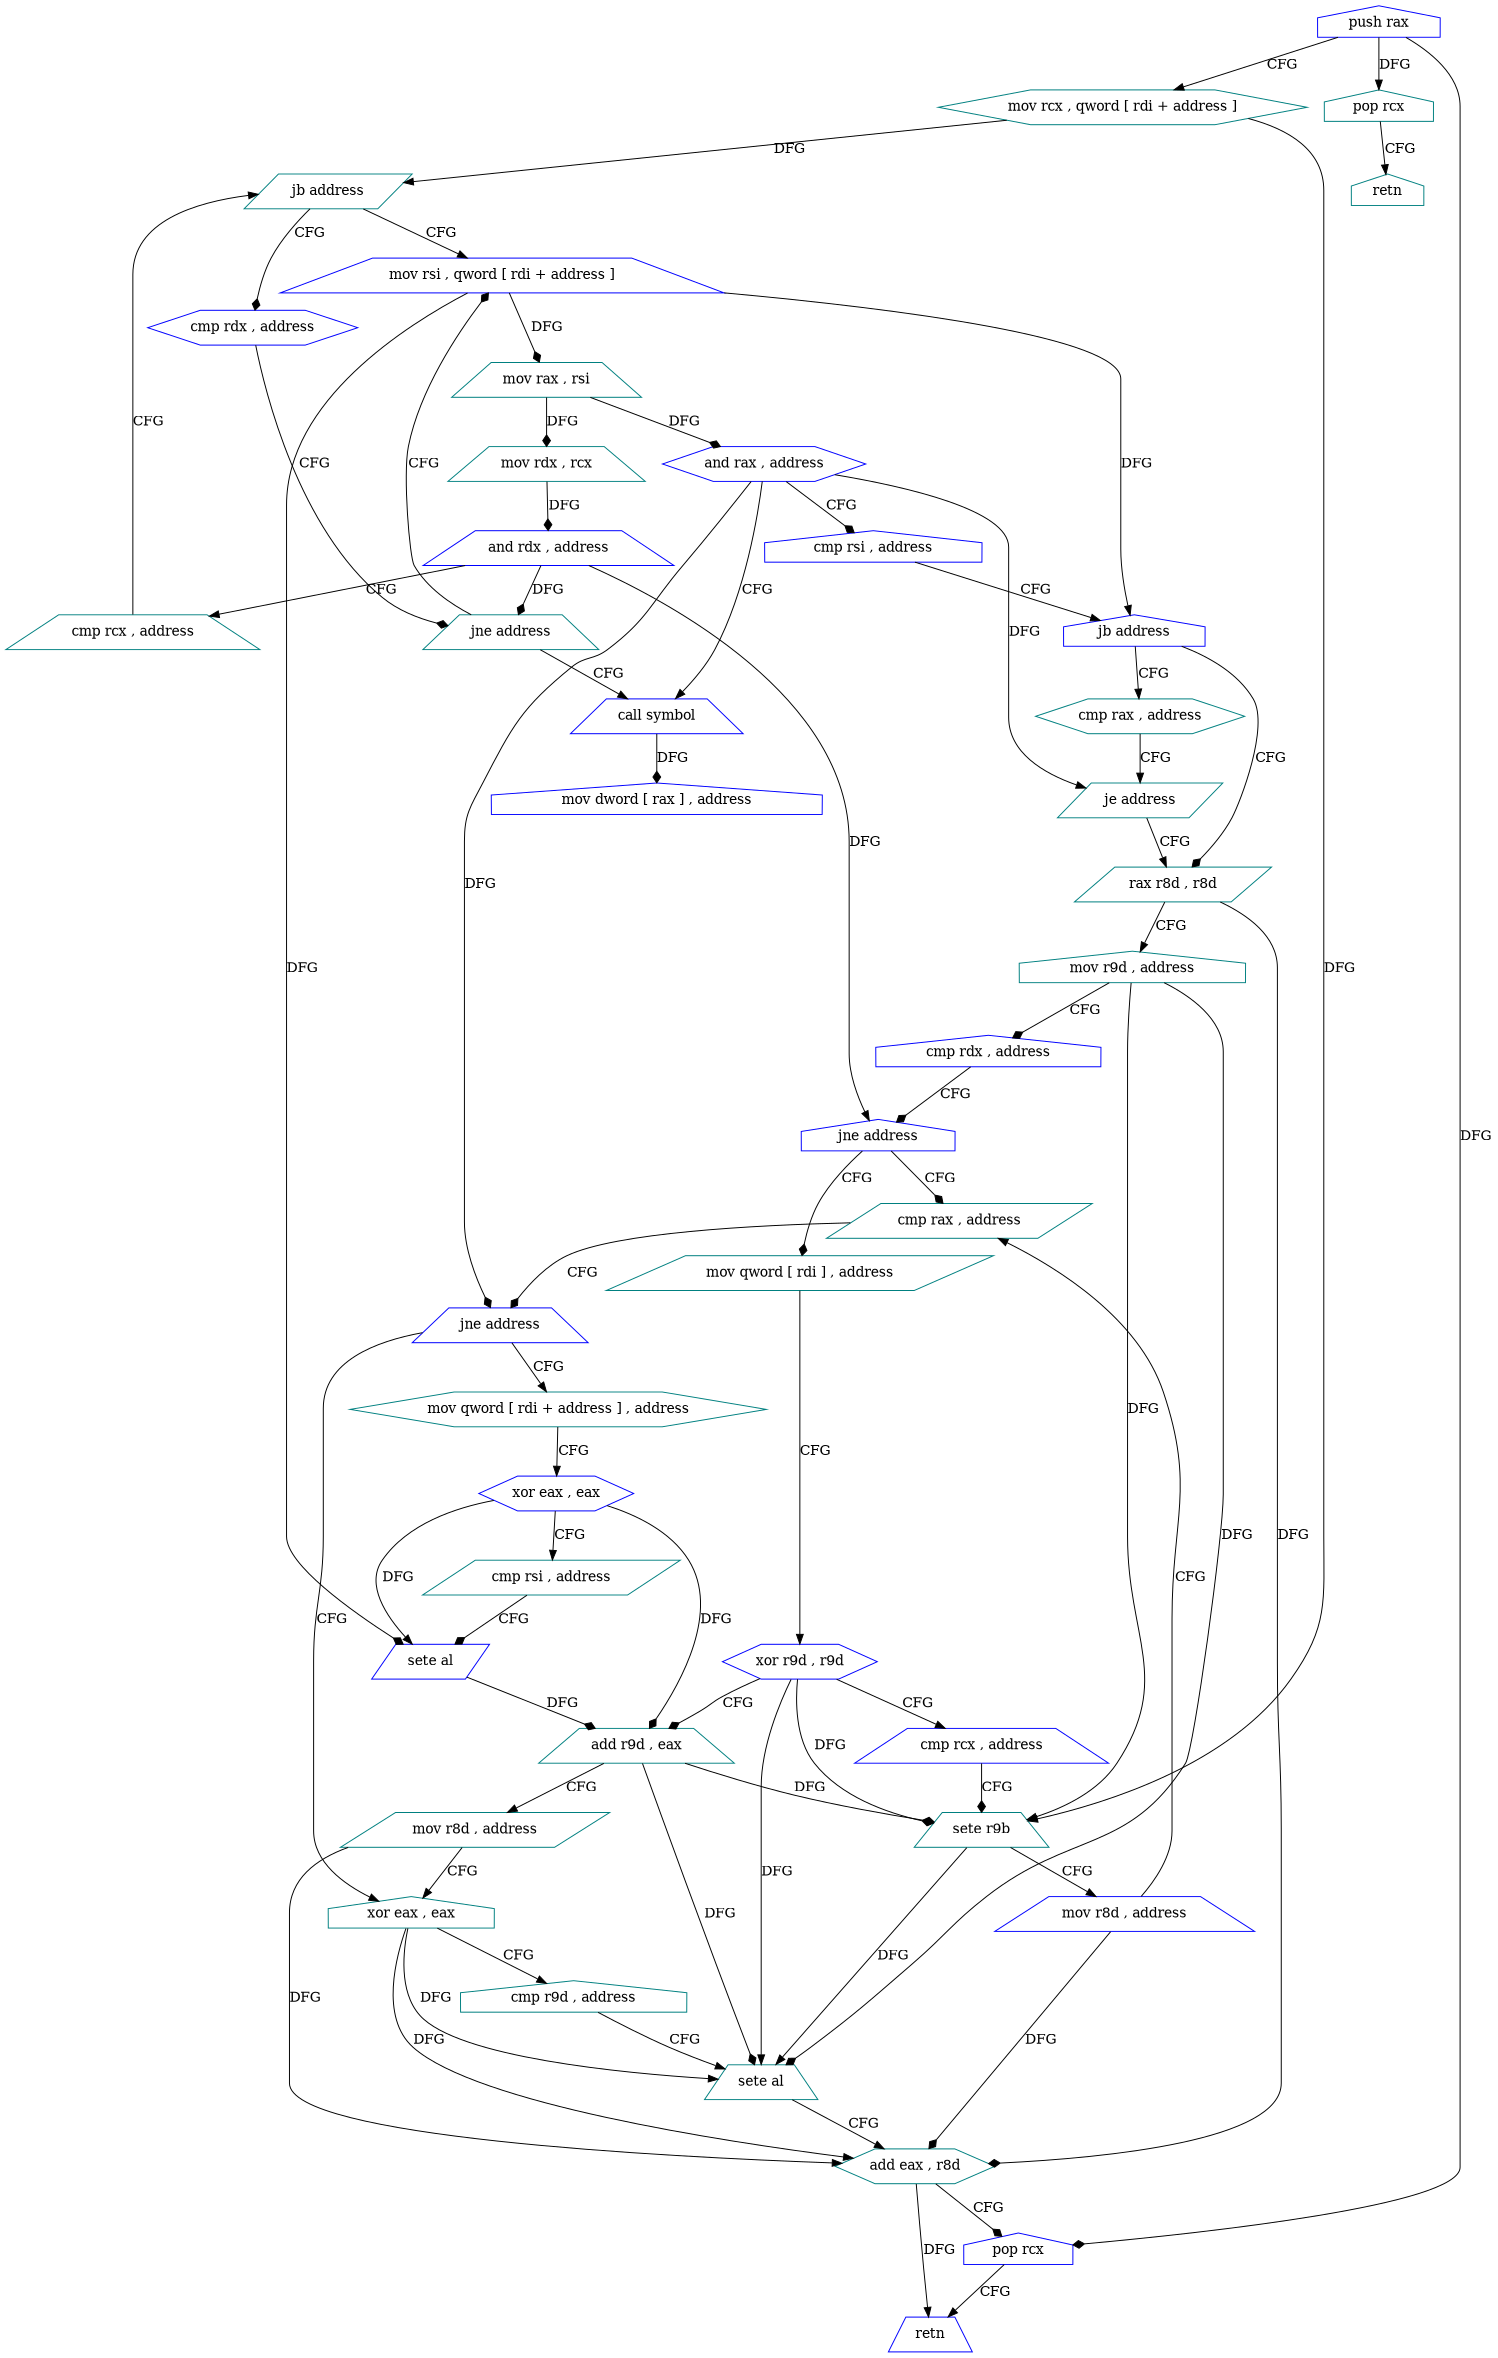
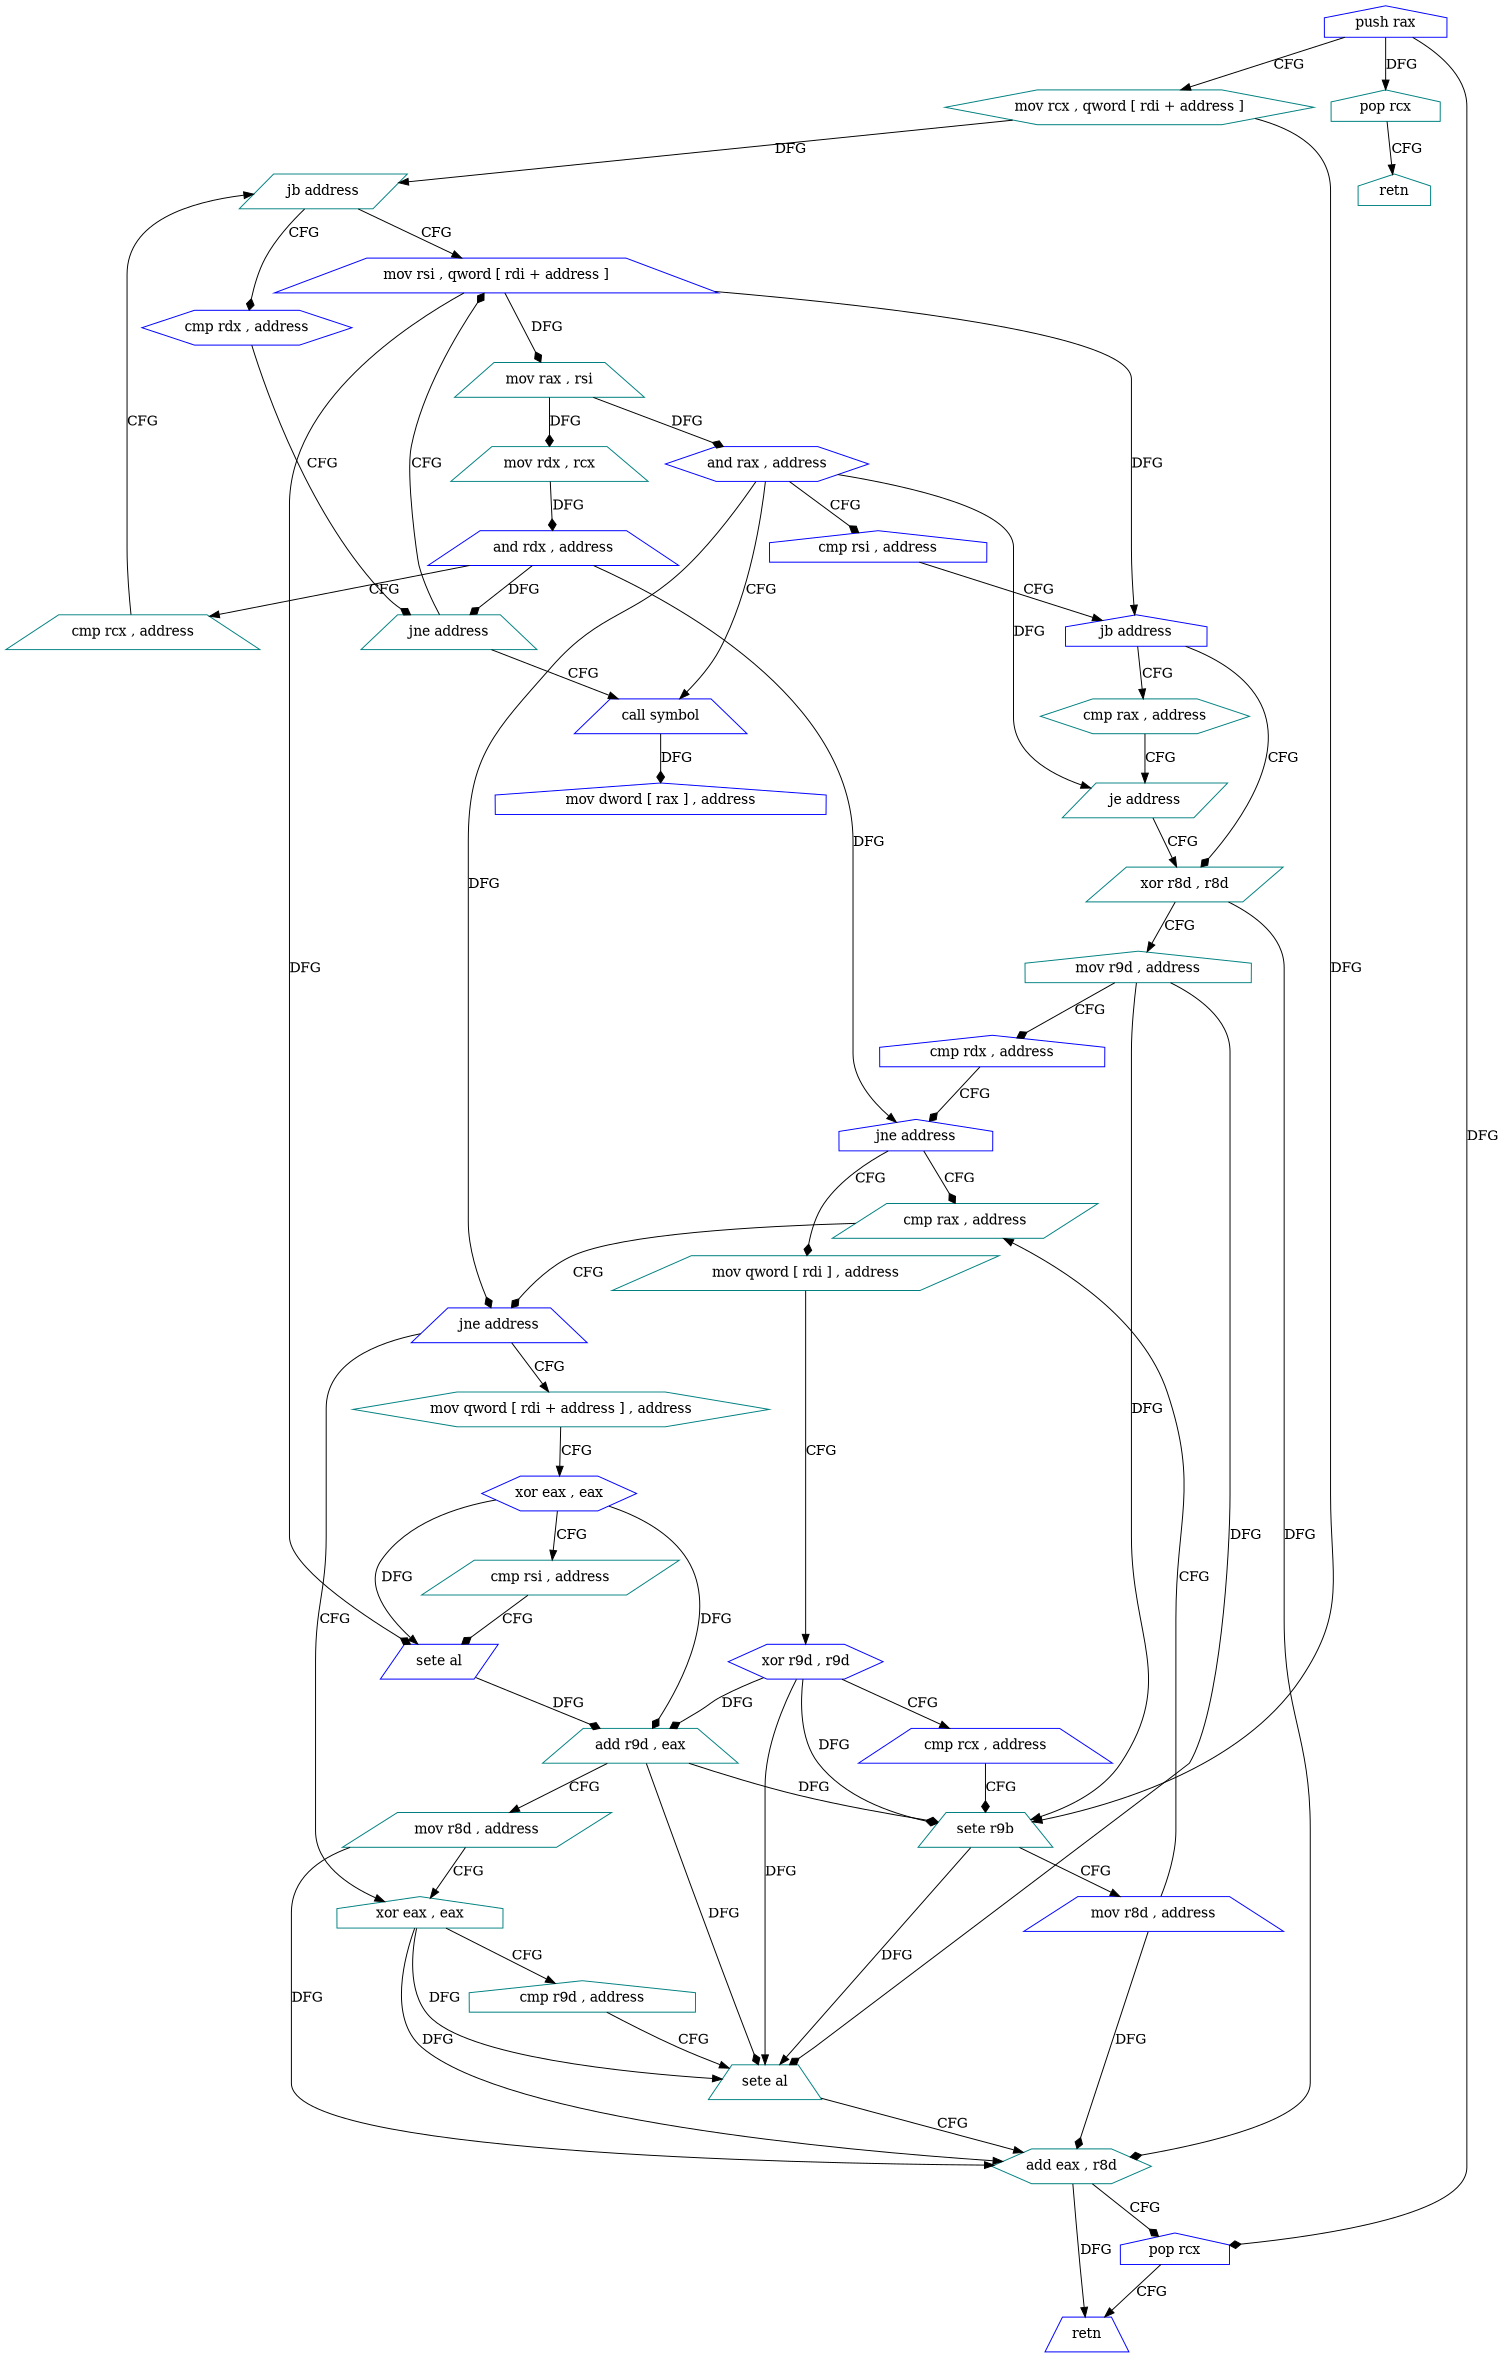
(1173, 884) -> (1185, 884)
(738, 1704) -> (738, 1704)
